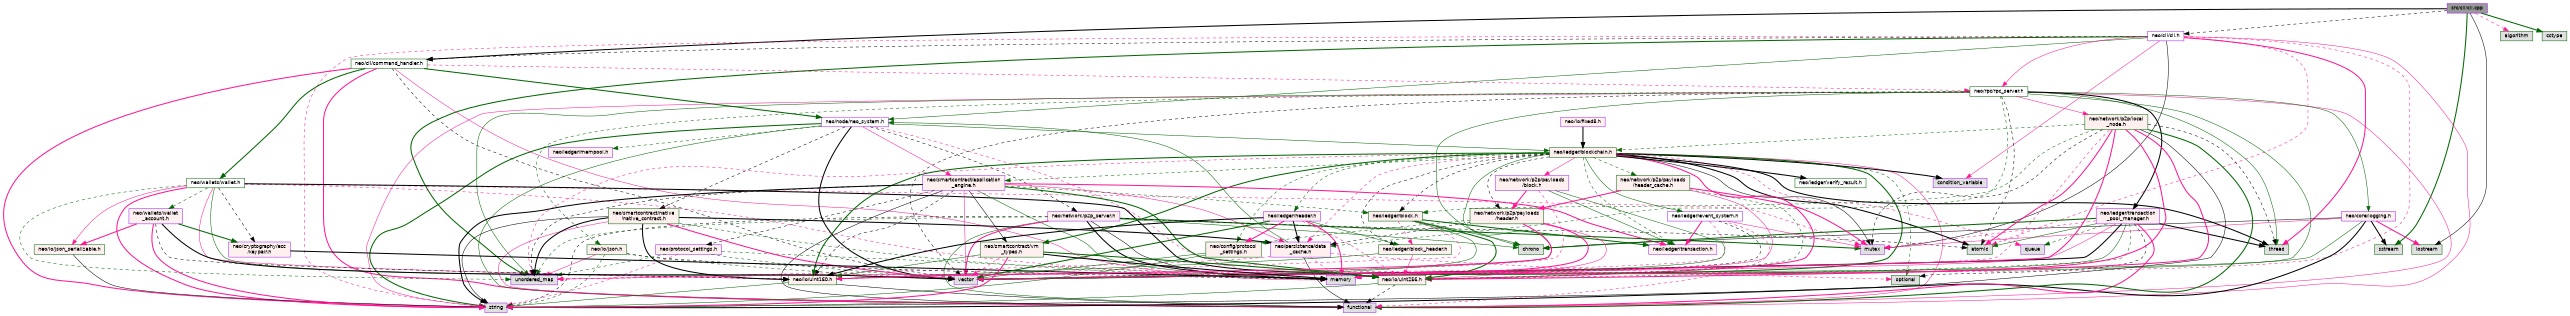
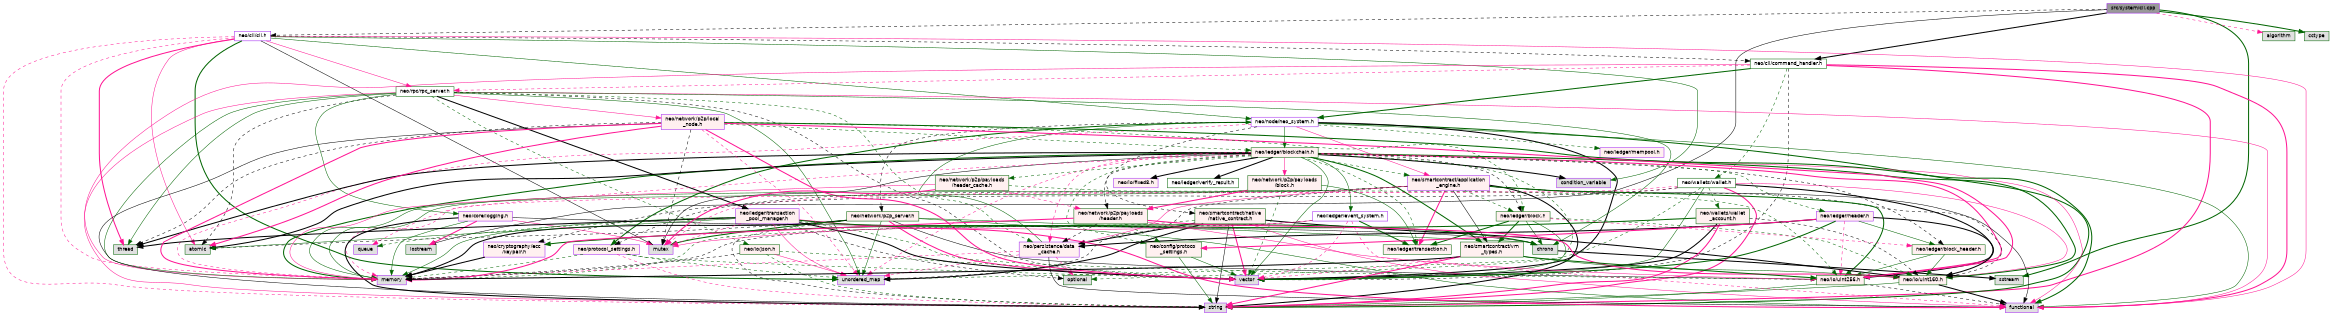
(2467, 8) -> (2133, 8)
(2070, 105) -> (1055, 51)
(289, 112) -> (1762, 128)
(2116, 122) -> (693, 122)
(1583, 135) -> (1207, 166)
none -> (891, 147)
(2255, 156) -> (152, 117)
(1532, 183) -> (1285, 183)
(1590, 197) -> (1039, 199)
(156, 216) -> (1723, 216)
(1084, 216) -> (883, 216)
(786, 221) -> (873, 246)
(965, 230) -> none
(1696, 230) -> (1381, 232)
(2377, 231) -> (1742, 262)
(1334, 240) -> none
(1490, 241) -> (1511, 229)
(69, 250) -> none
(1683, 250) -> (1417, 250)
(1410, 262) -> (1897, 264)
(1284, 264) -> (1732, 230)
(1308, 271) -> (1262, 243)
(987, 295) -> (1976, 295)
